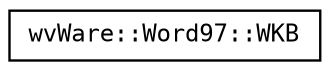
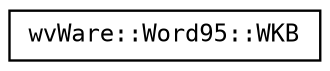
(165, 36) -> (165, 36)
